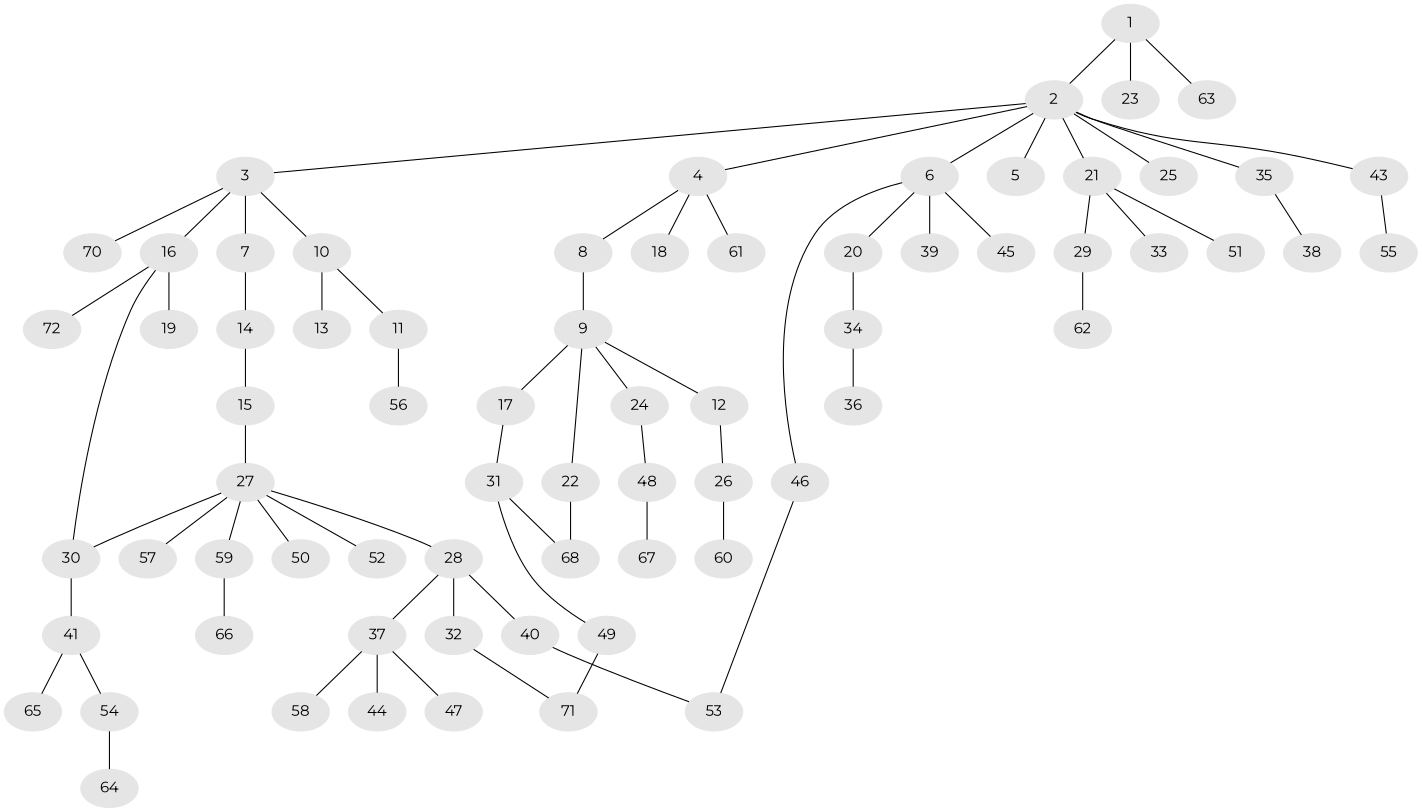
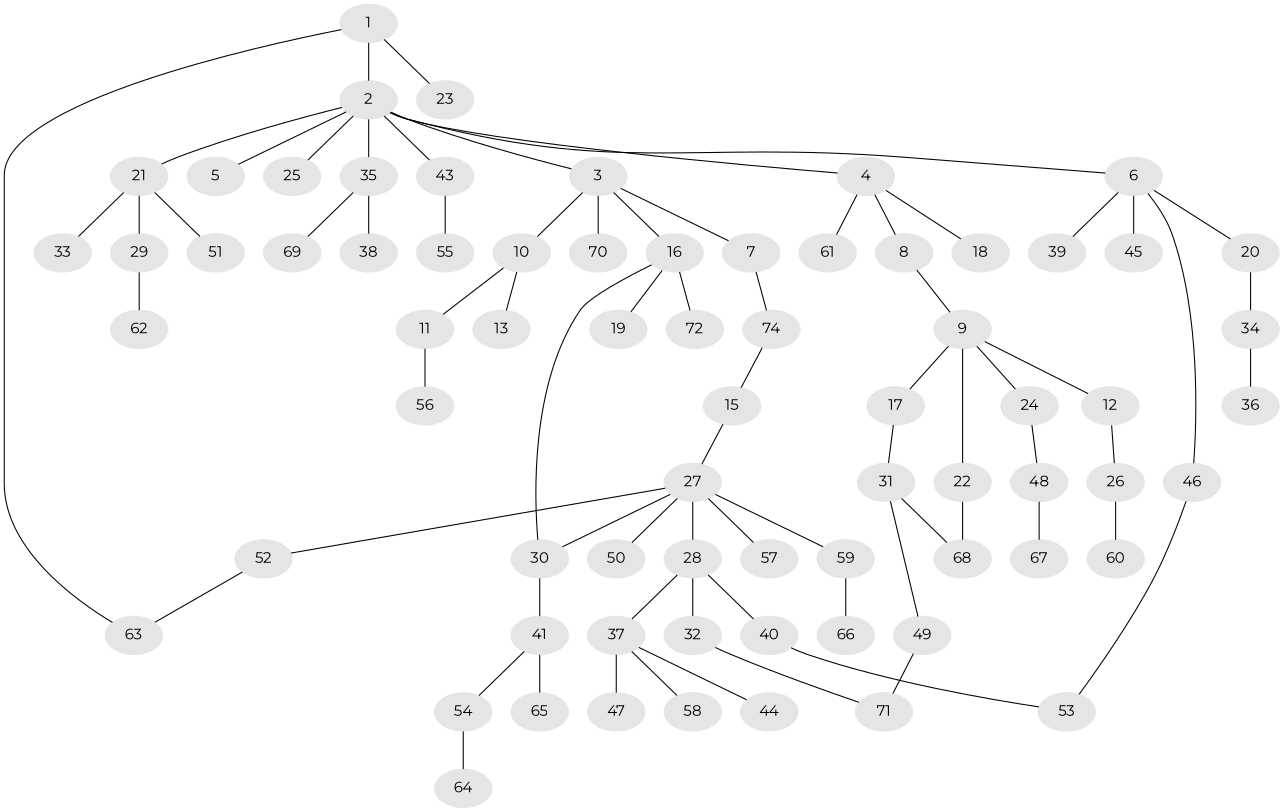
none -> (292, 253)
(245, 329) -> (771, 329)
none -> (199, 597)
